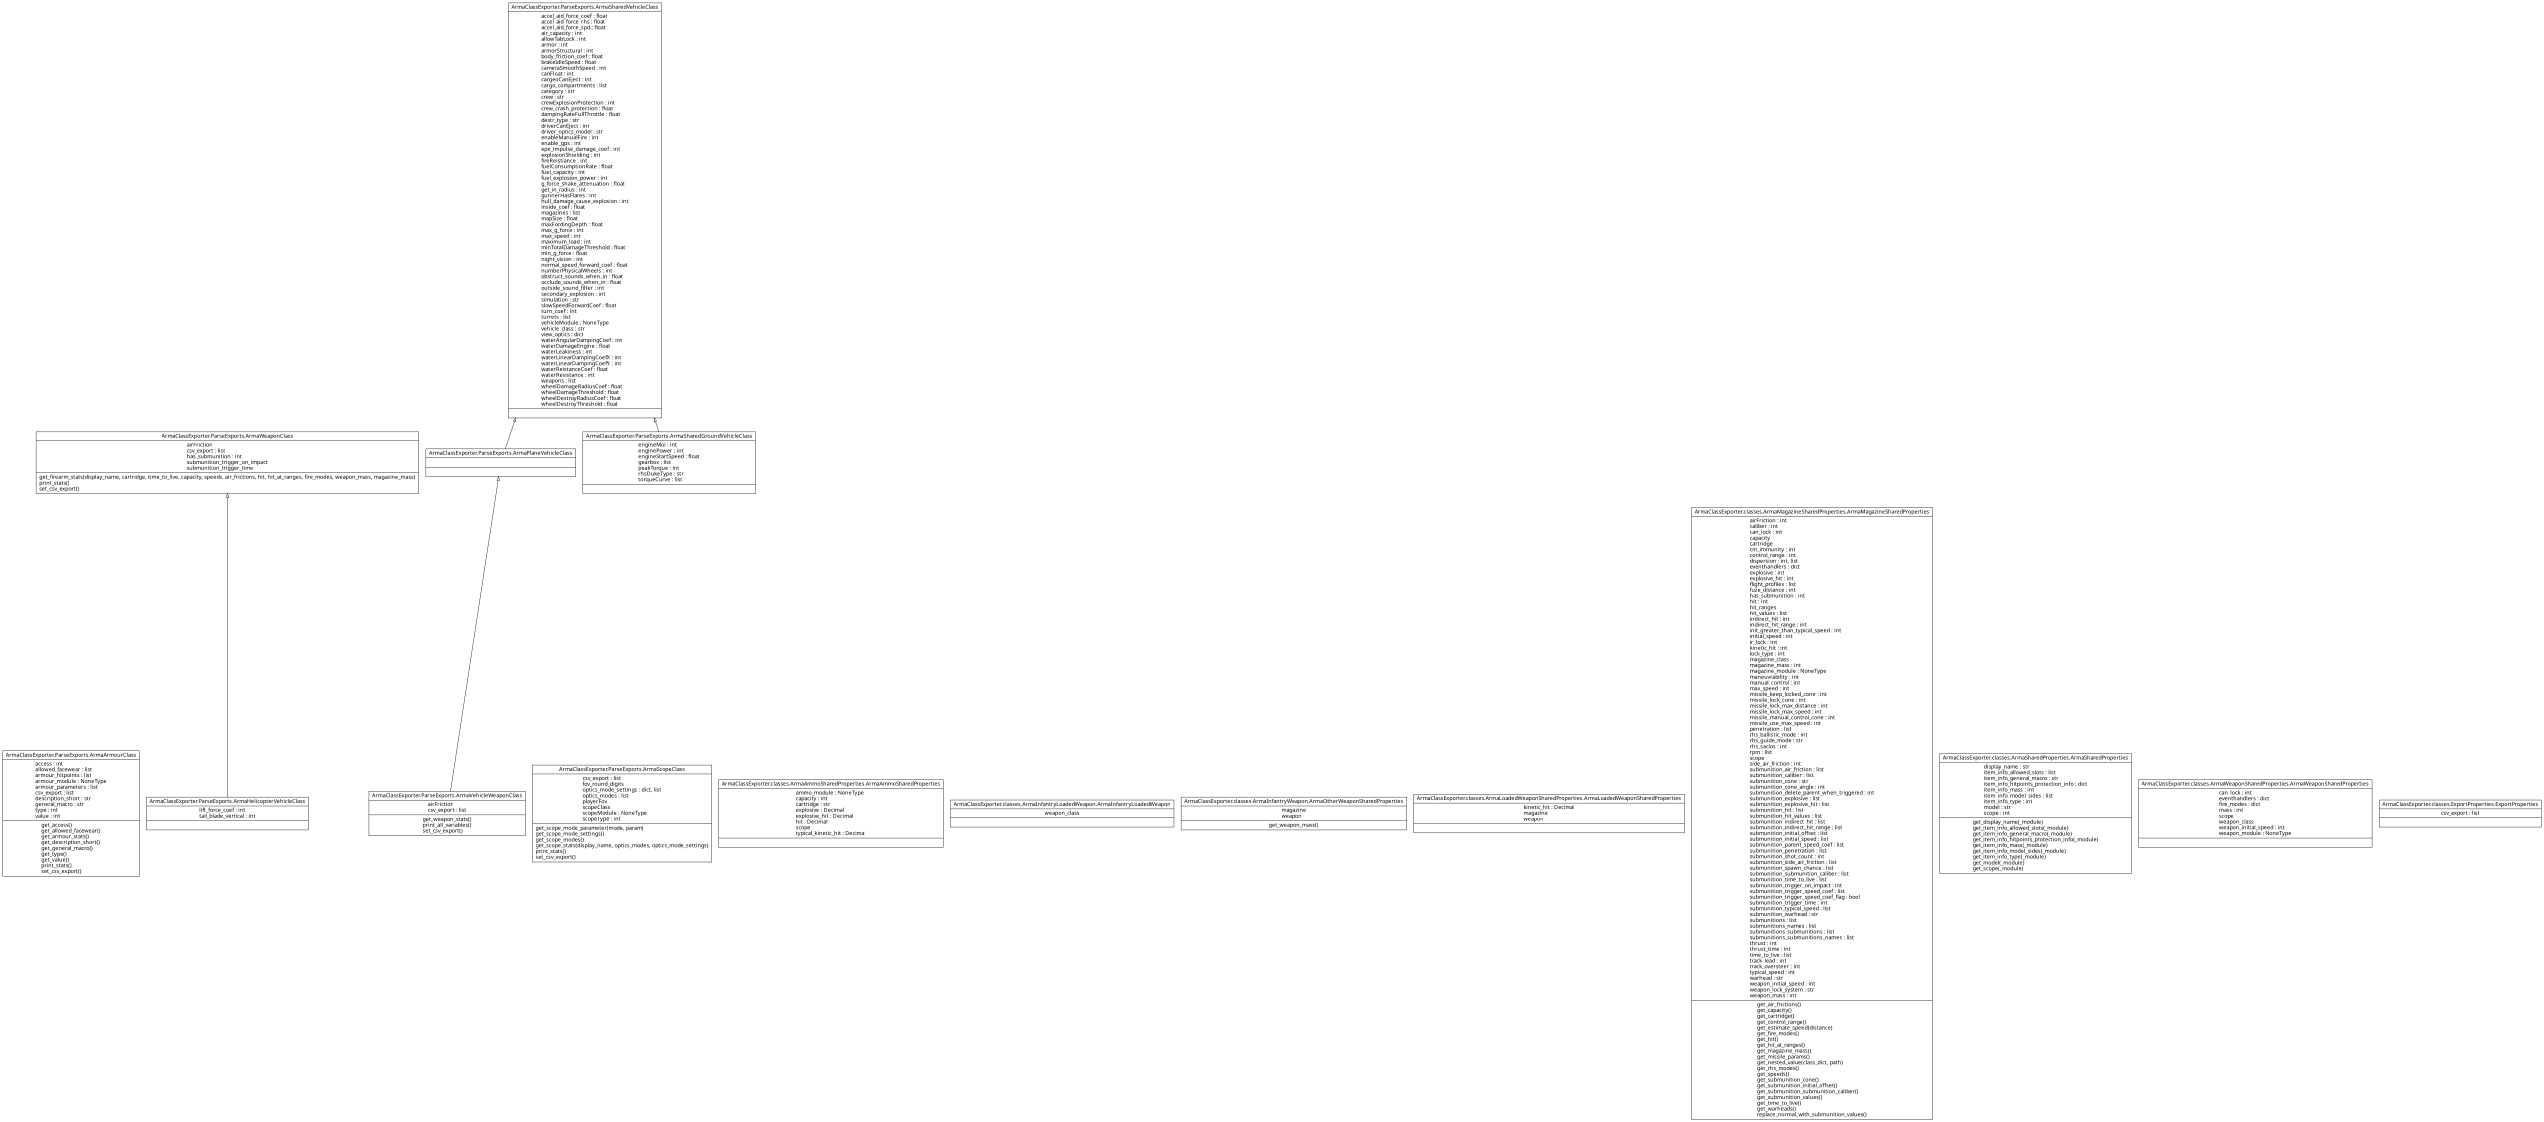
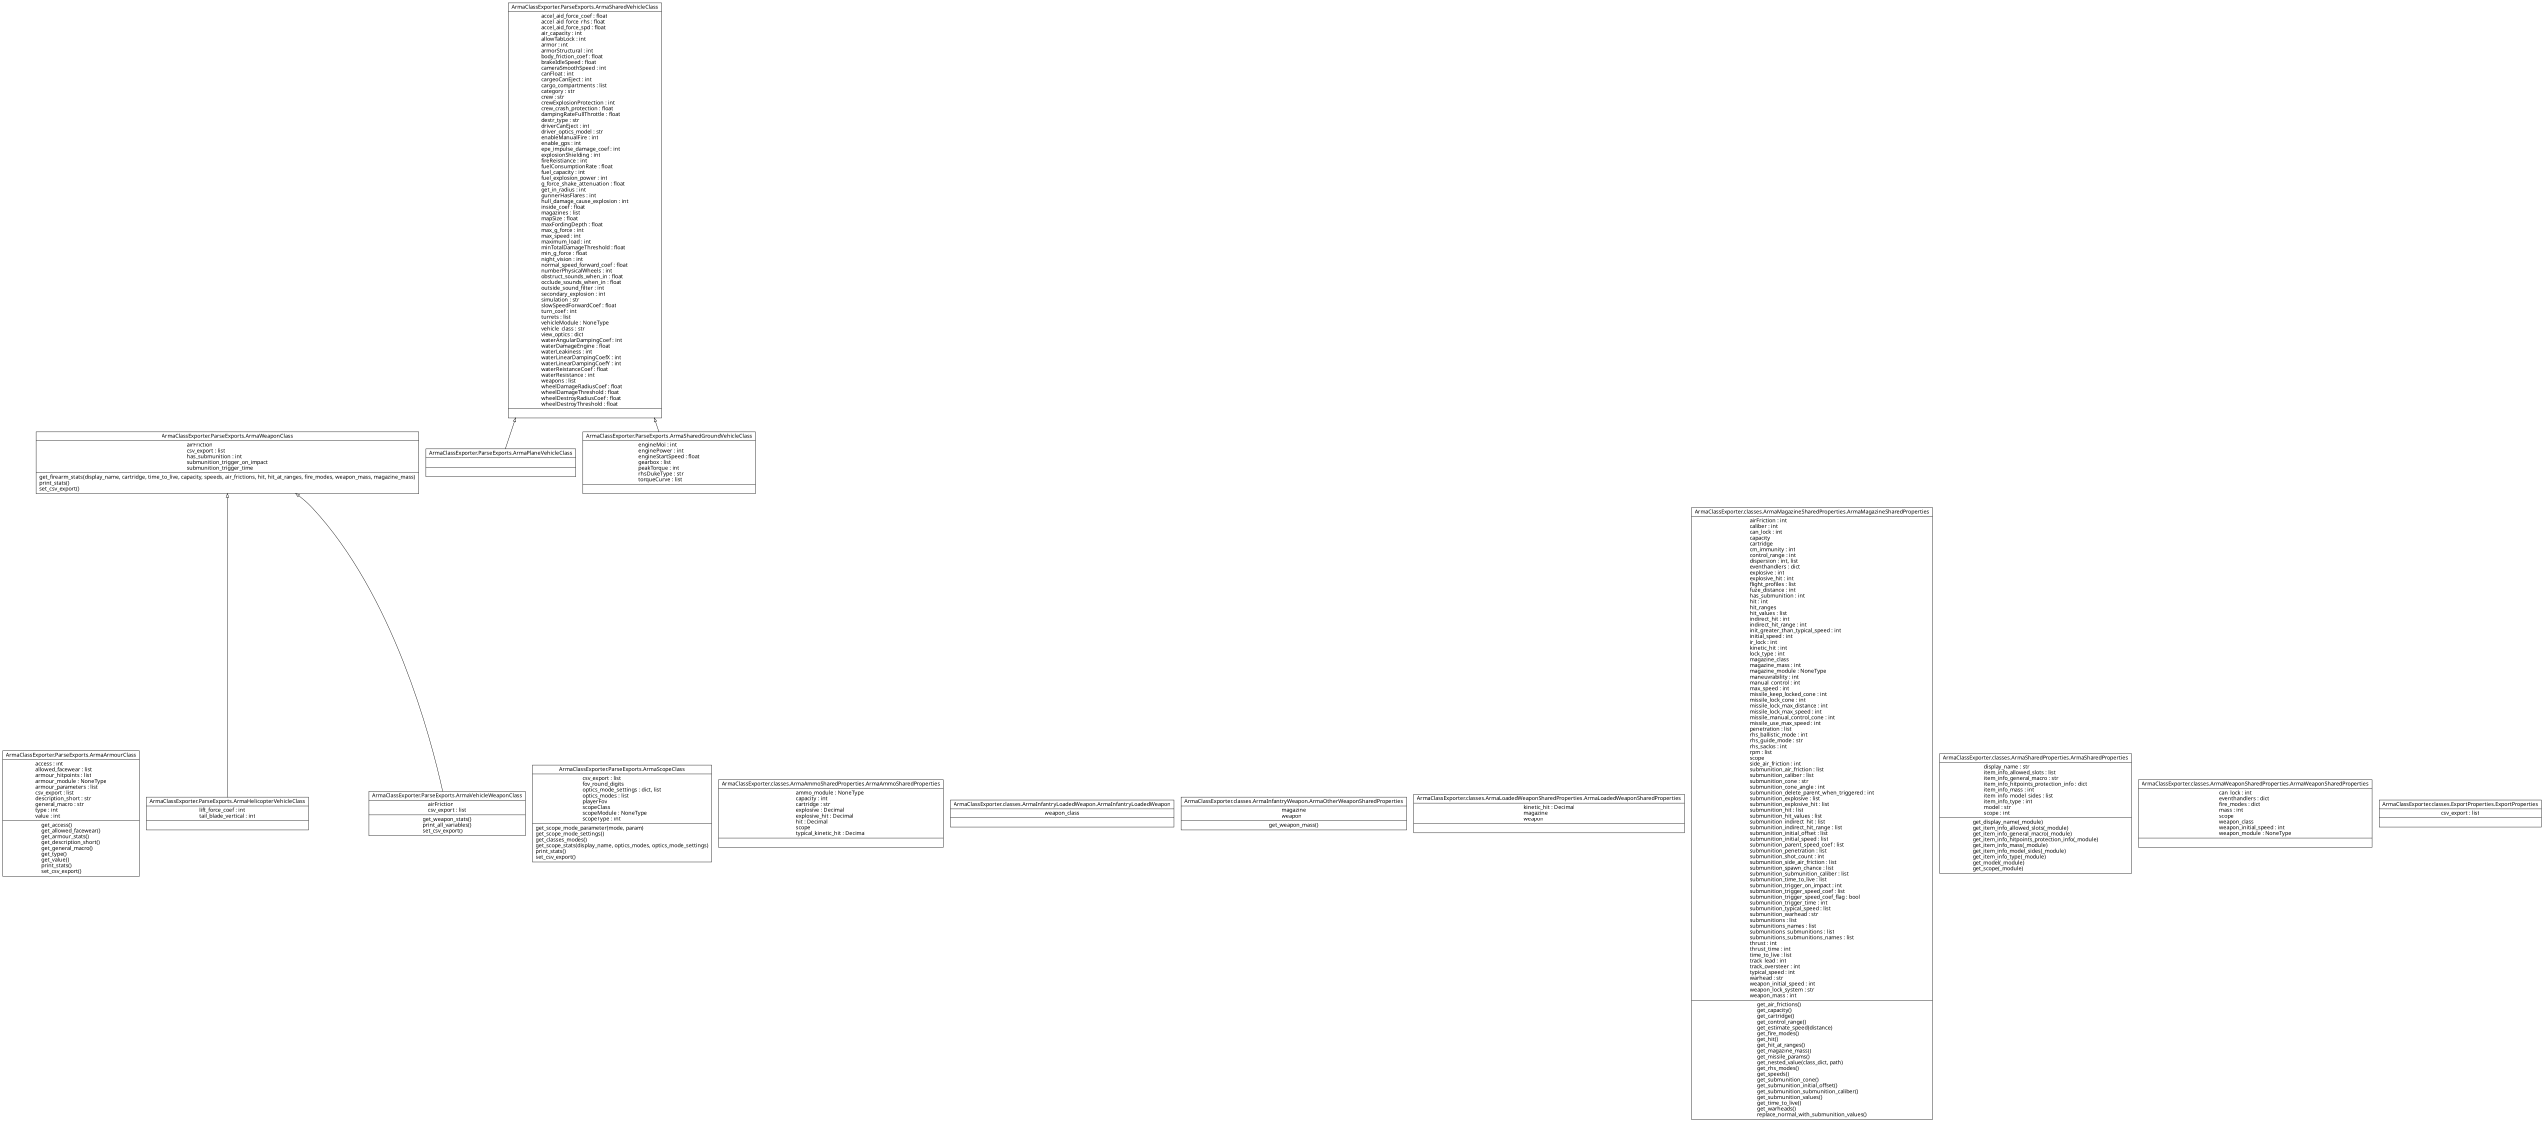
(474, 636) -> (391, 633)
(560, 840) -> (561, 840)
